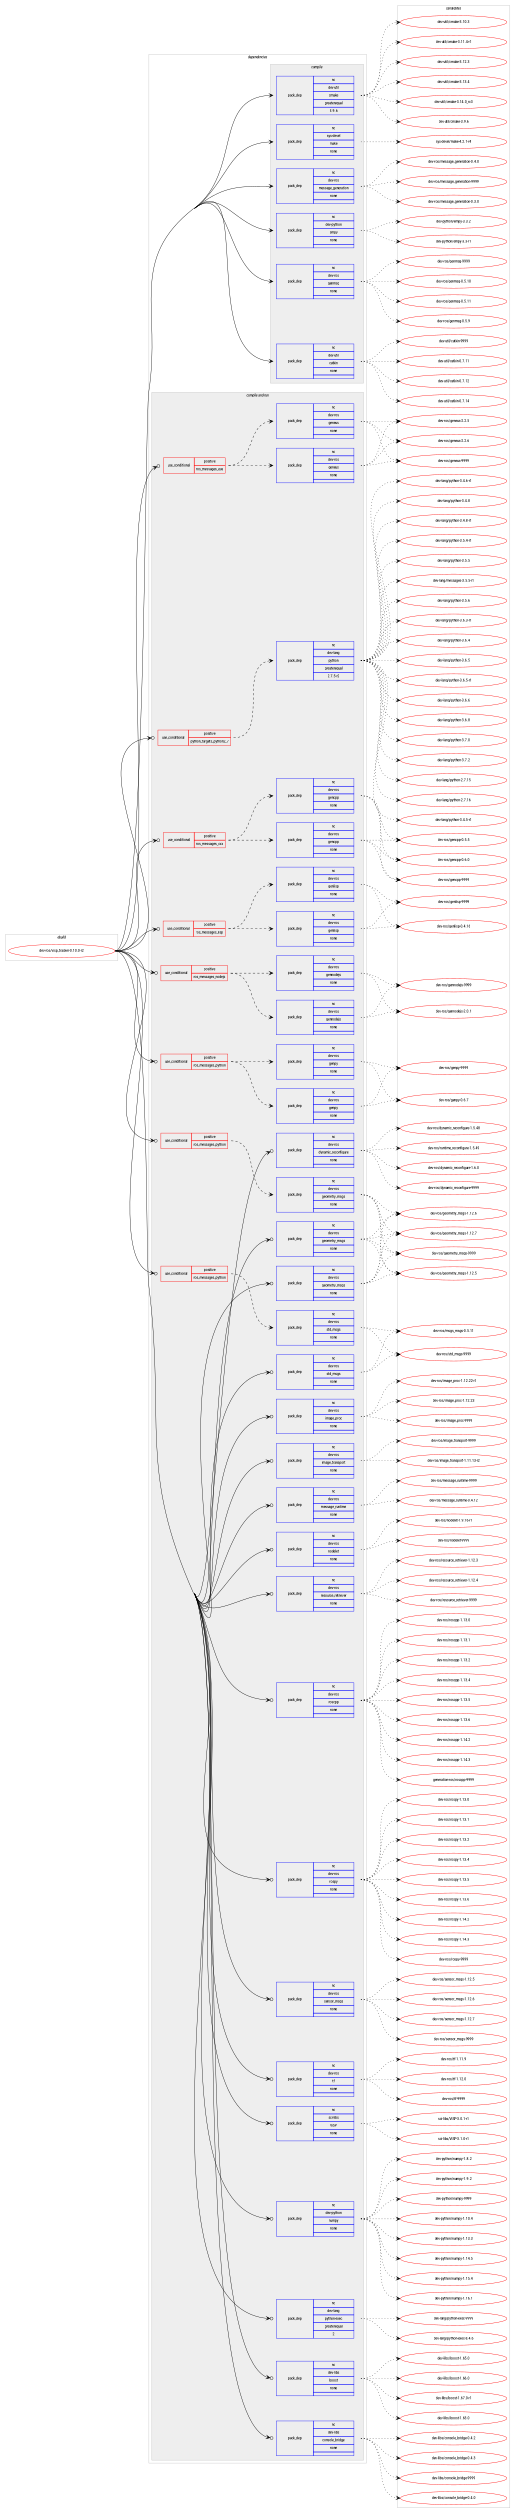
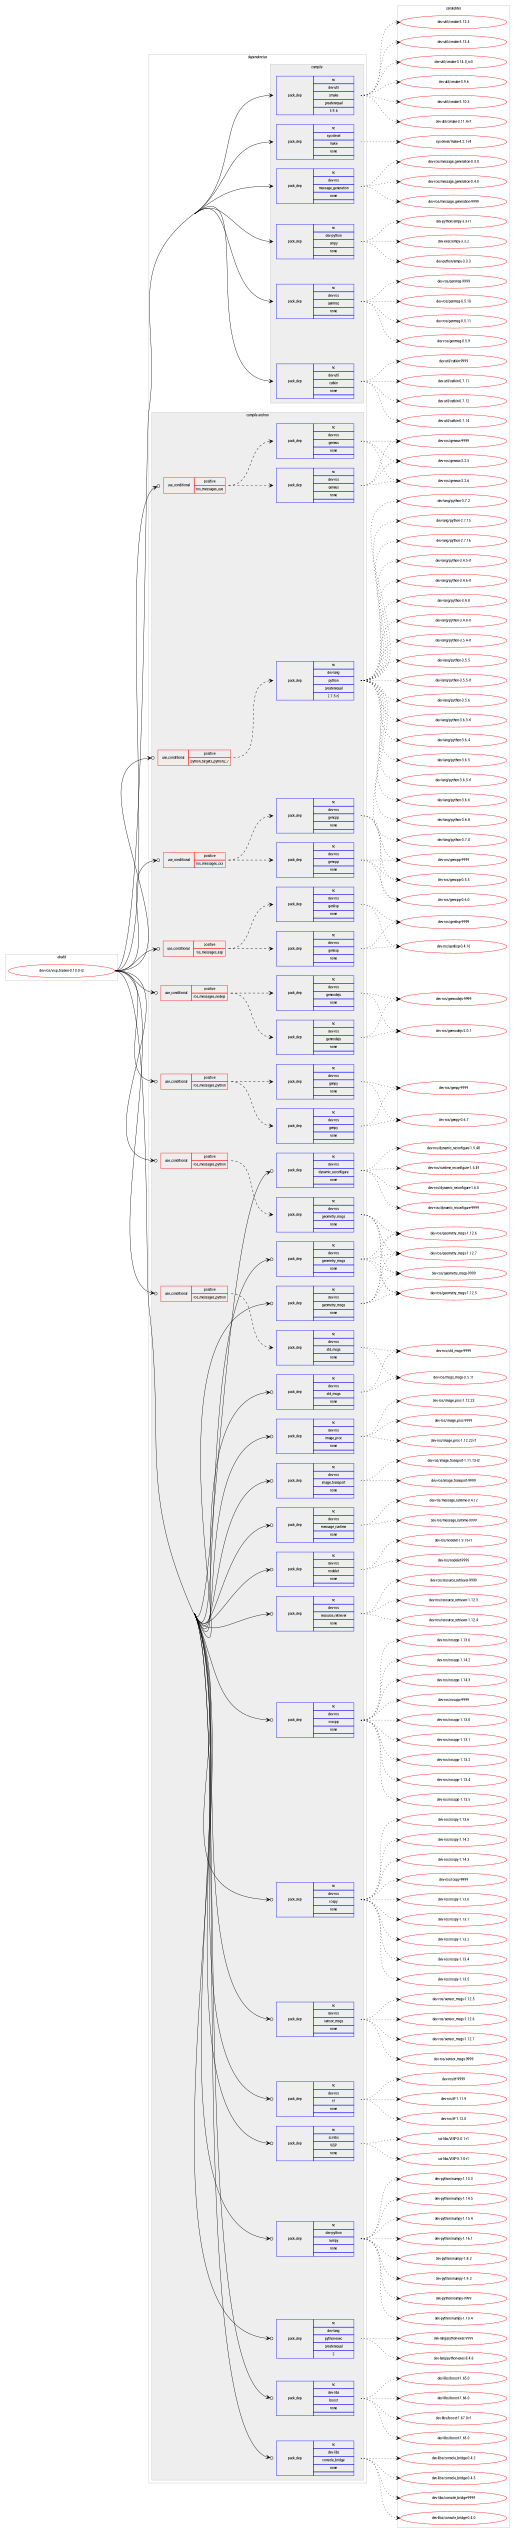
(454, 222) -> (454, 242)
none -> (454, 262)
(454, 581) -> (454, 681)
(454, 1780) -> (454, 1700)
